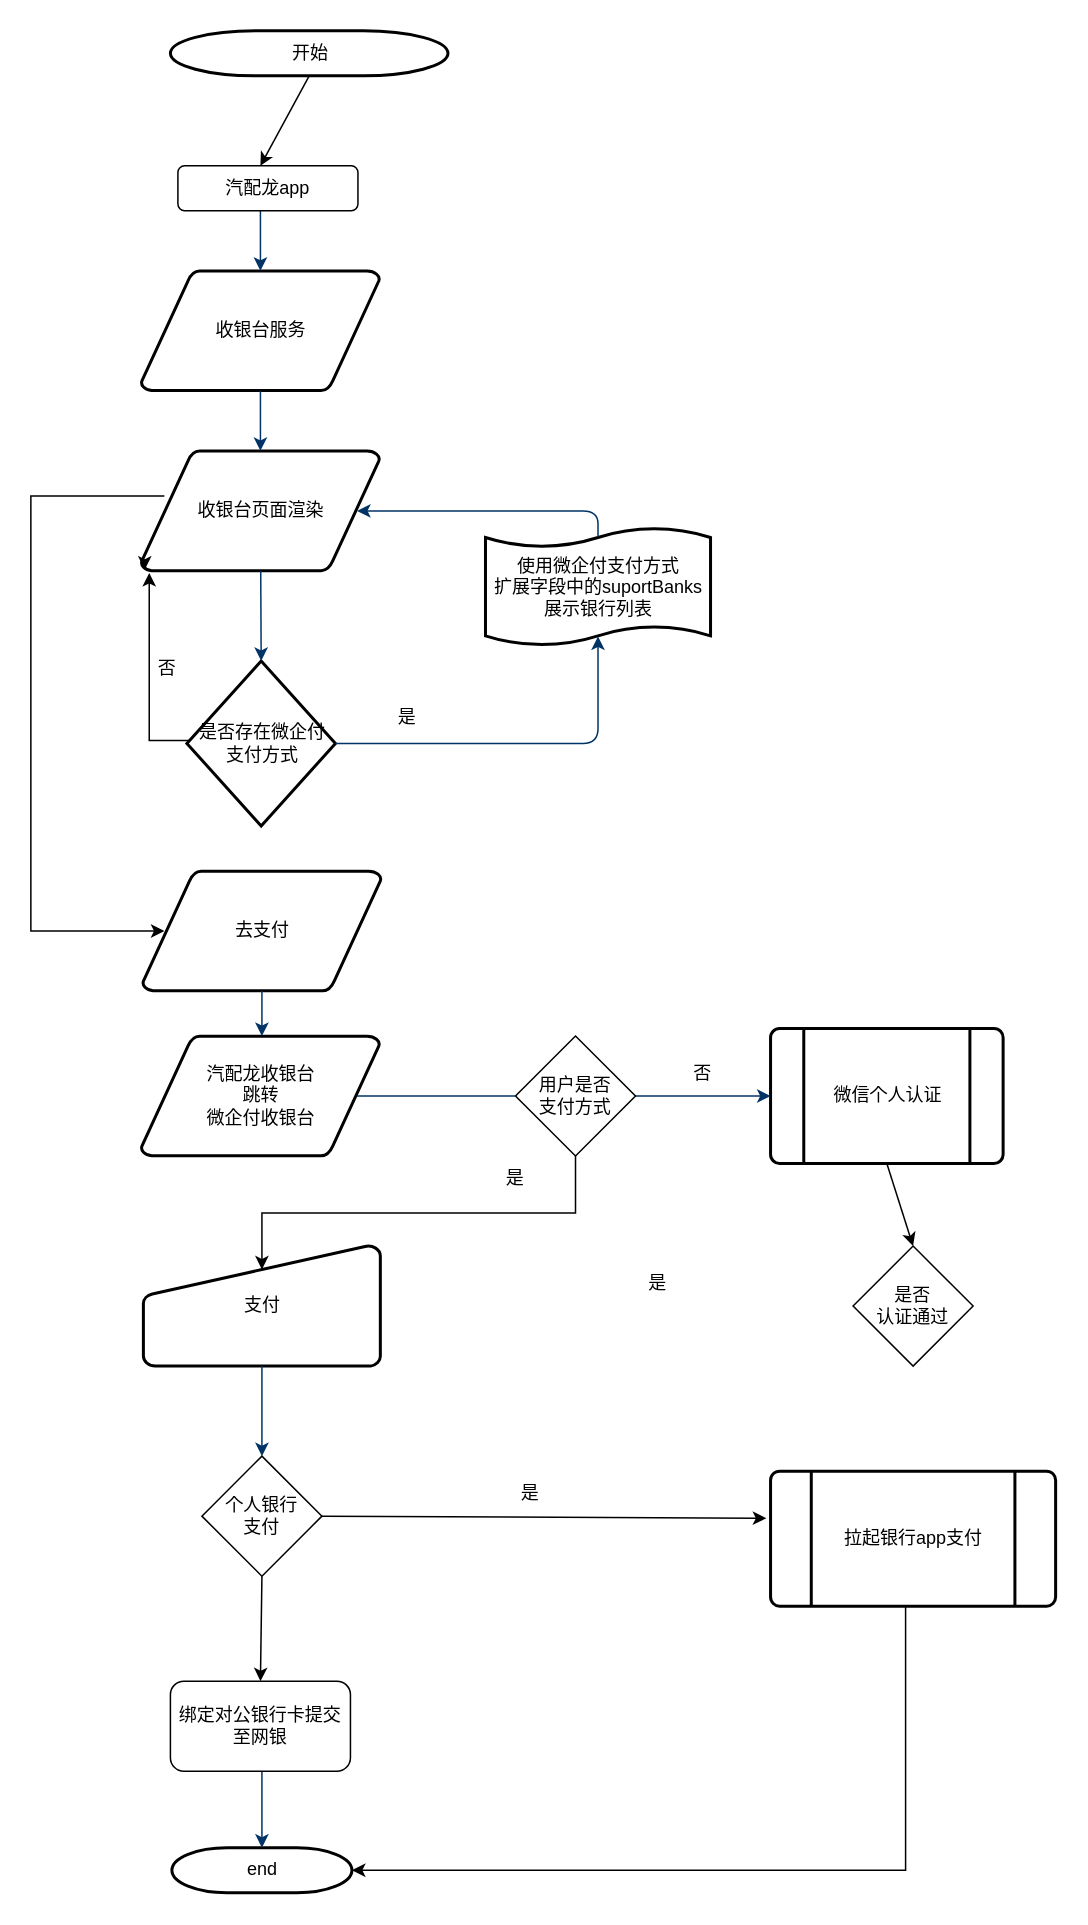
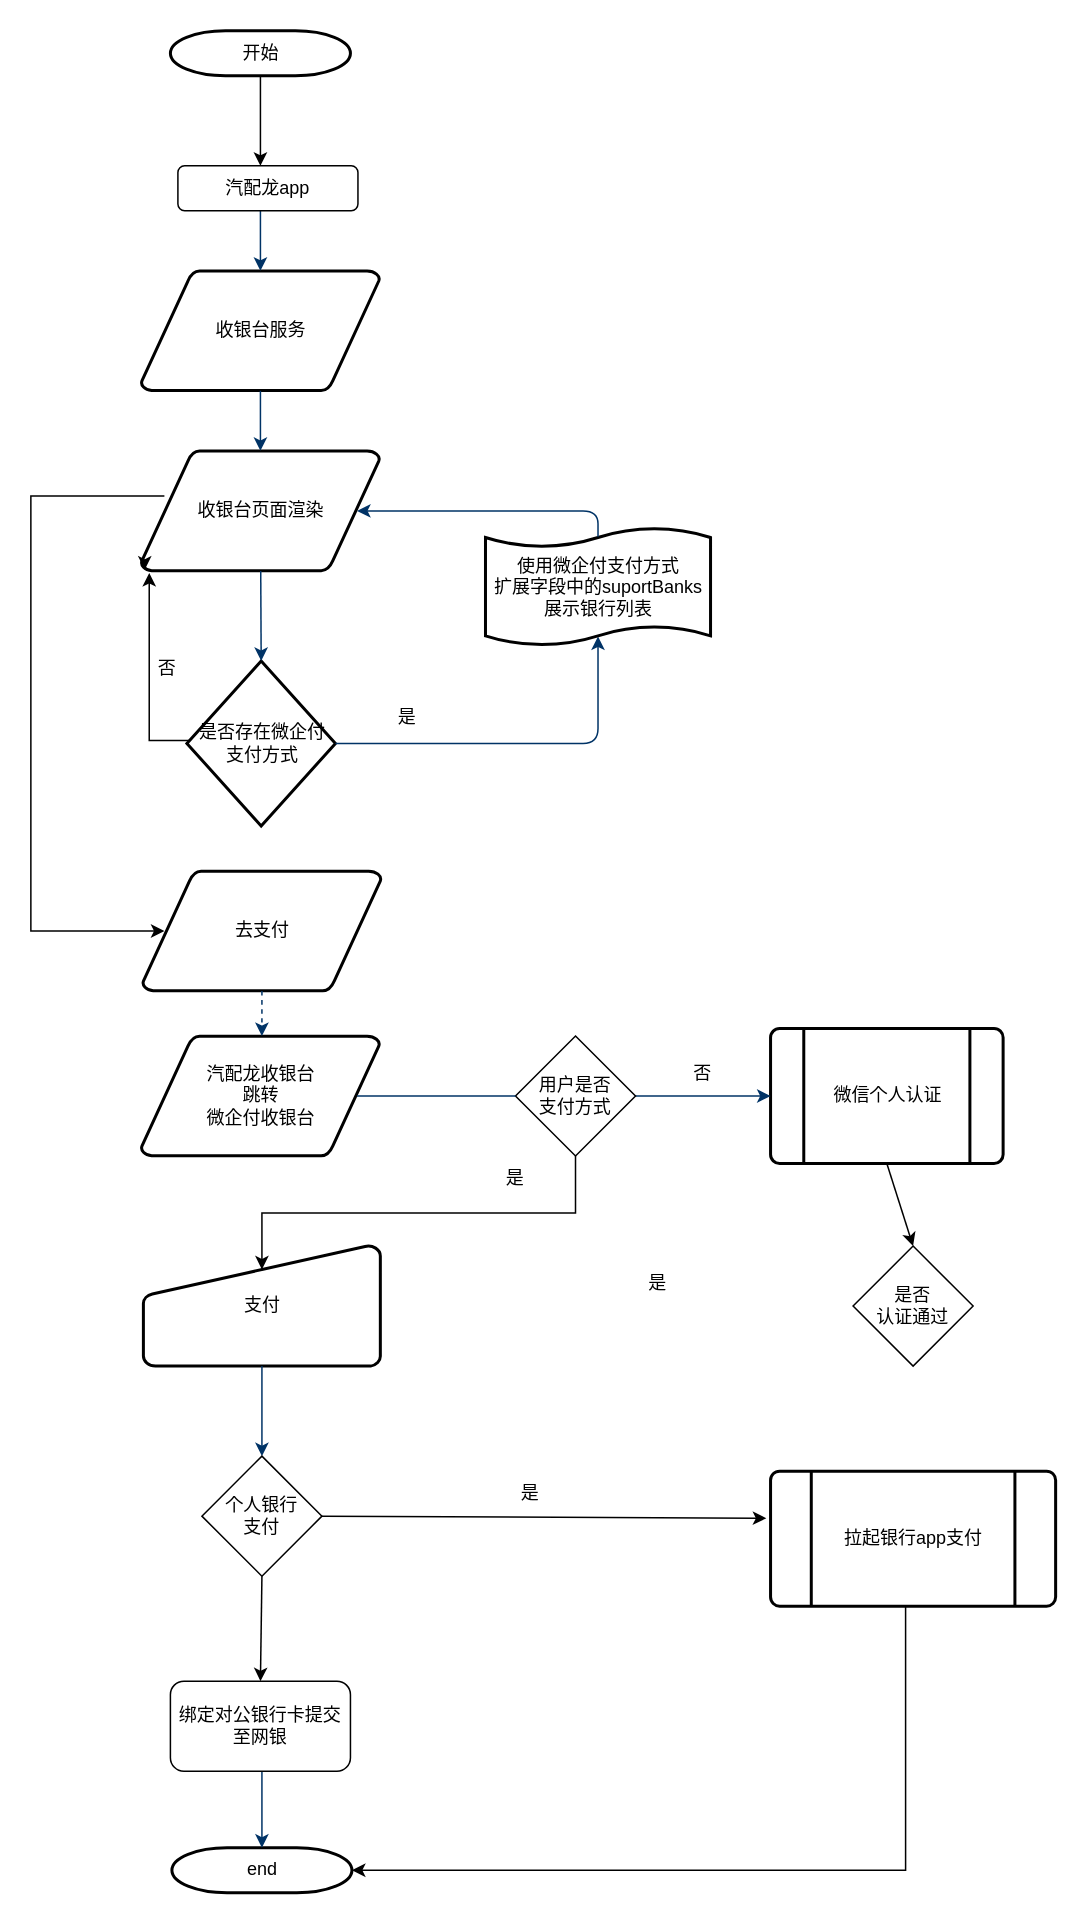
(309, 53) -> (260, 53)
(262, 1007) -> (262, 1007)
